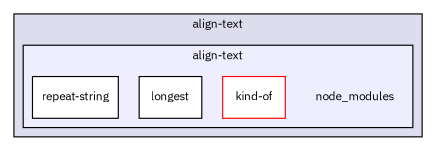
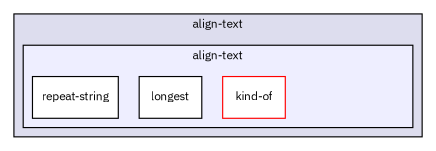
(355, 97) -> none
